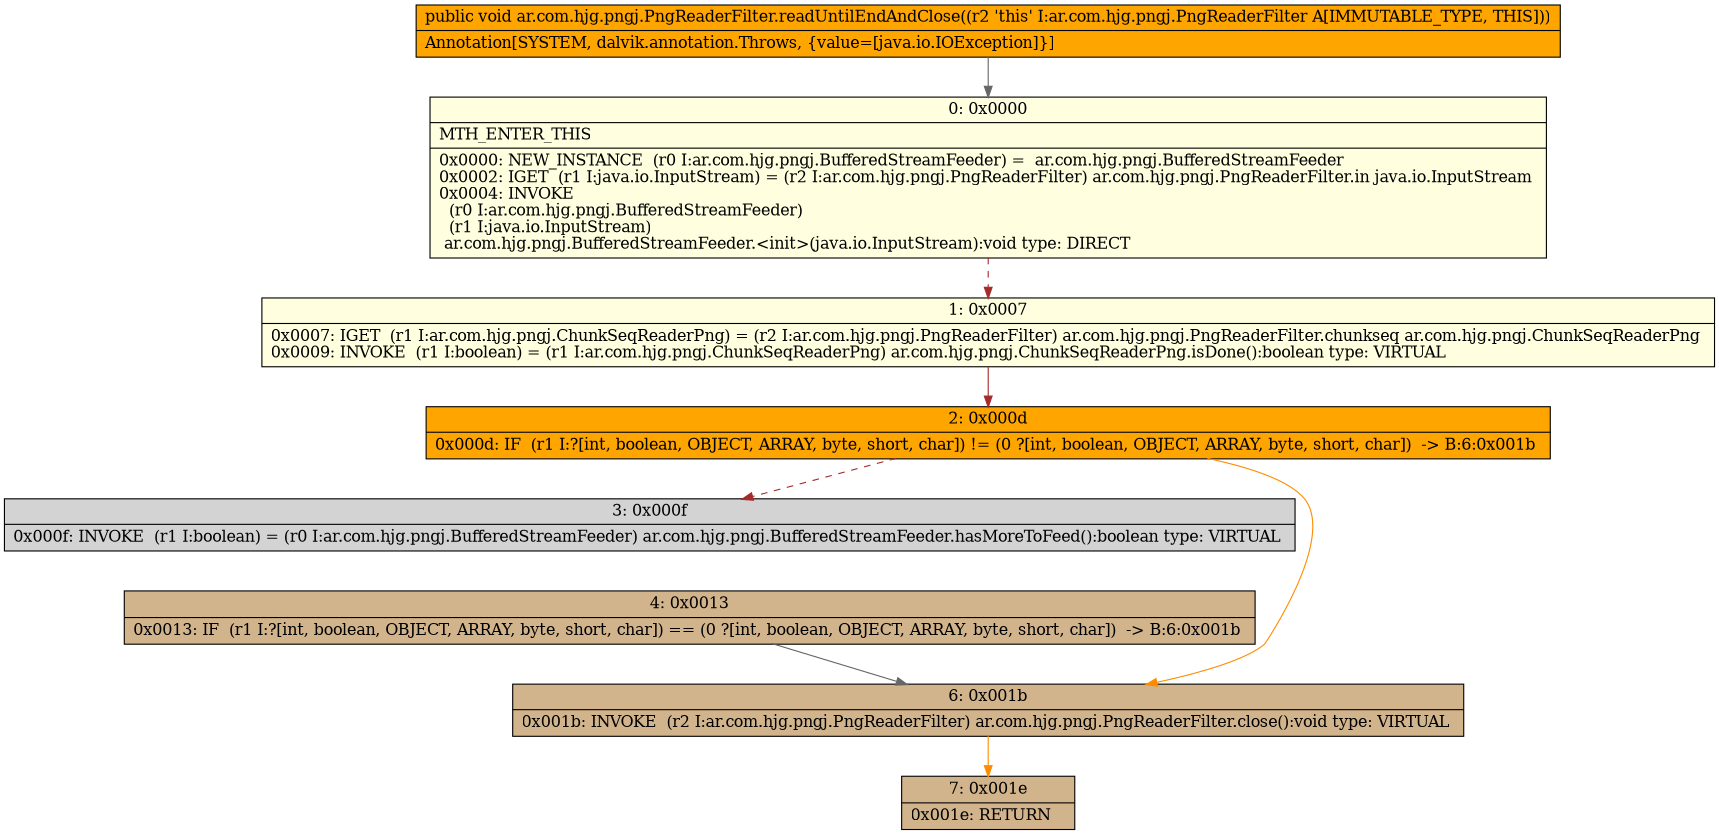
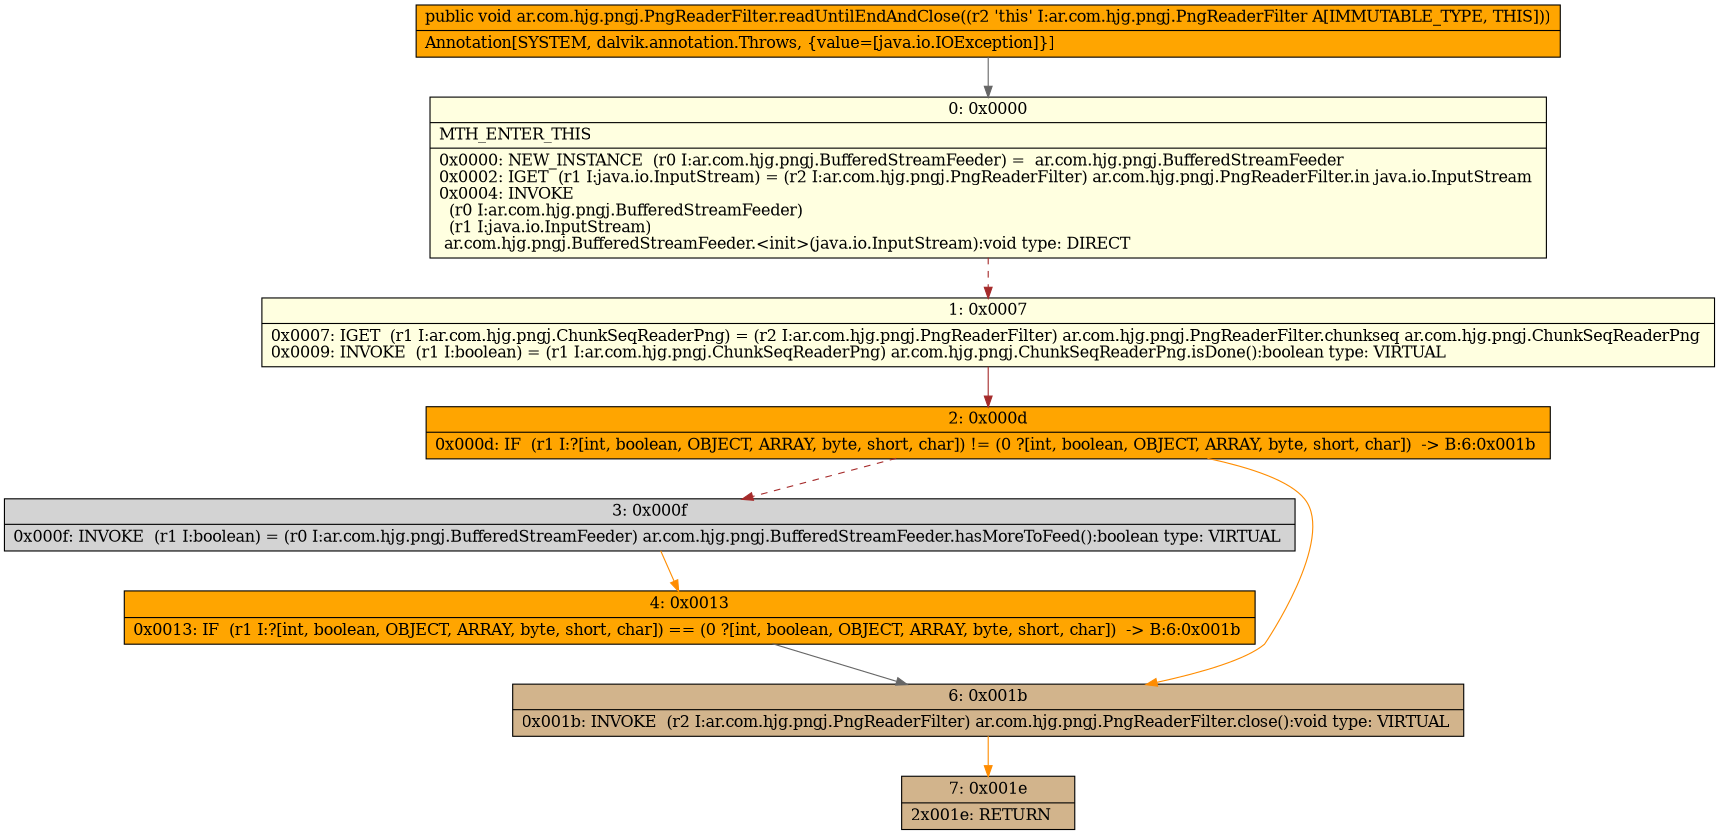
none -> (667, 566)
(690, 618) -> (690, 618)
(988, 816) -> (988, 816)
